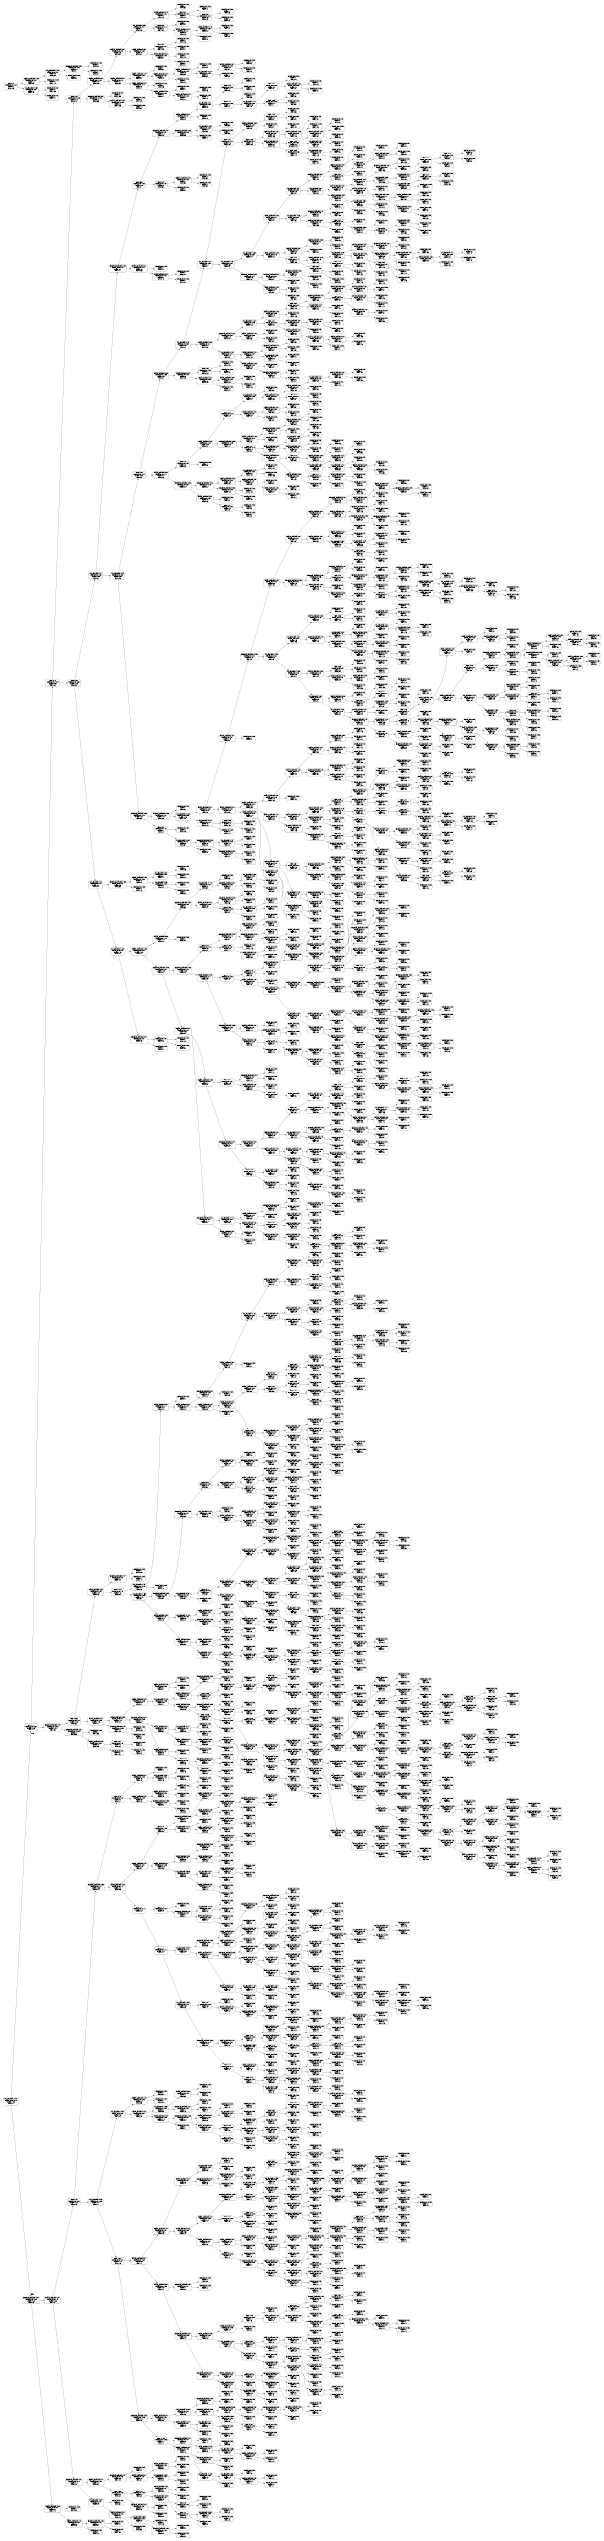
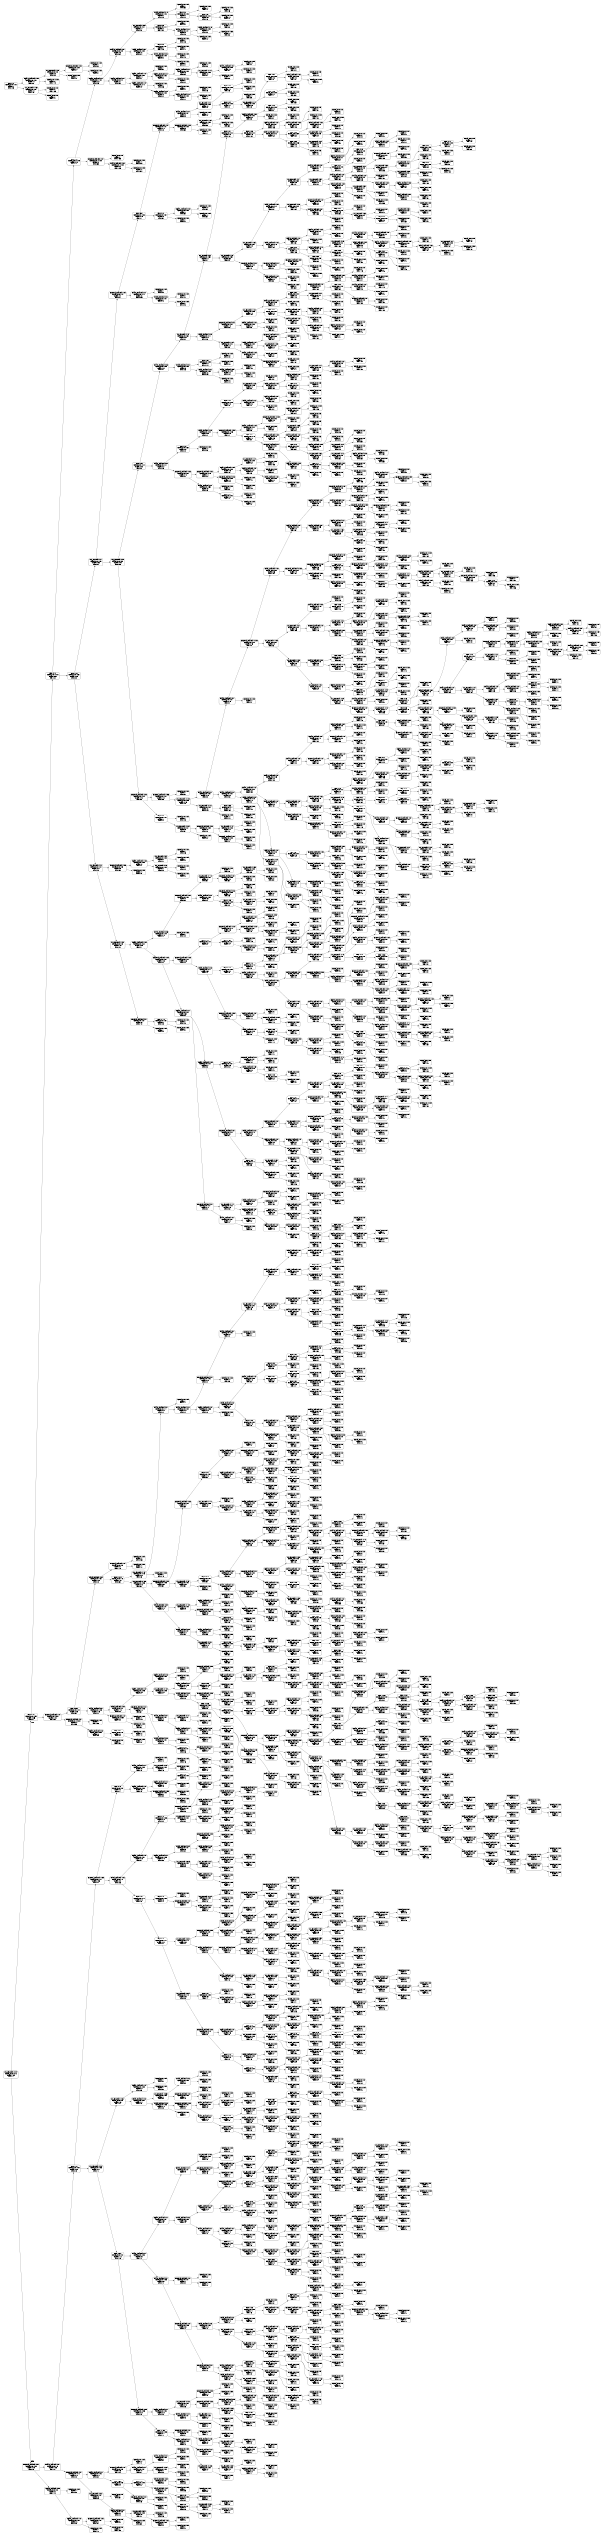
(293, 144) -> (293, 135)
(293, 798) -> none
none -> (293, 1081)
none -> (249, 2424)
